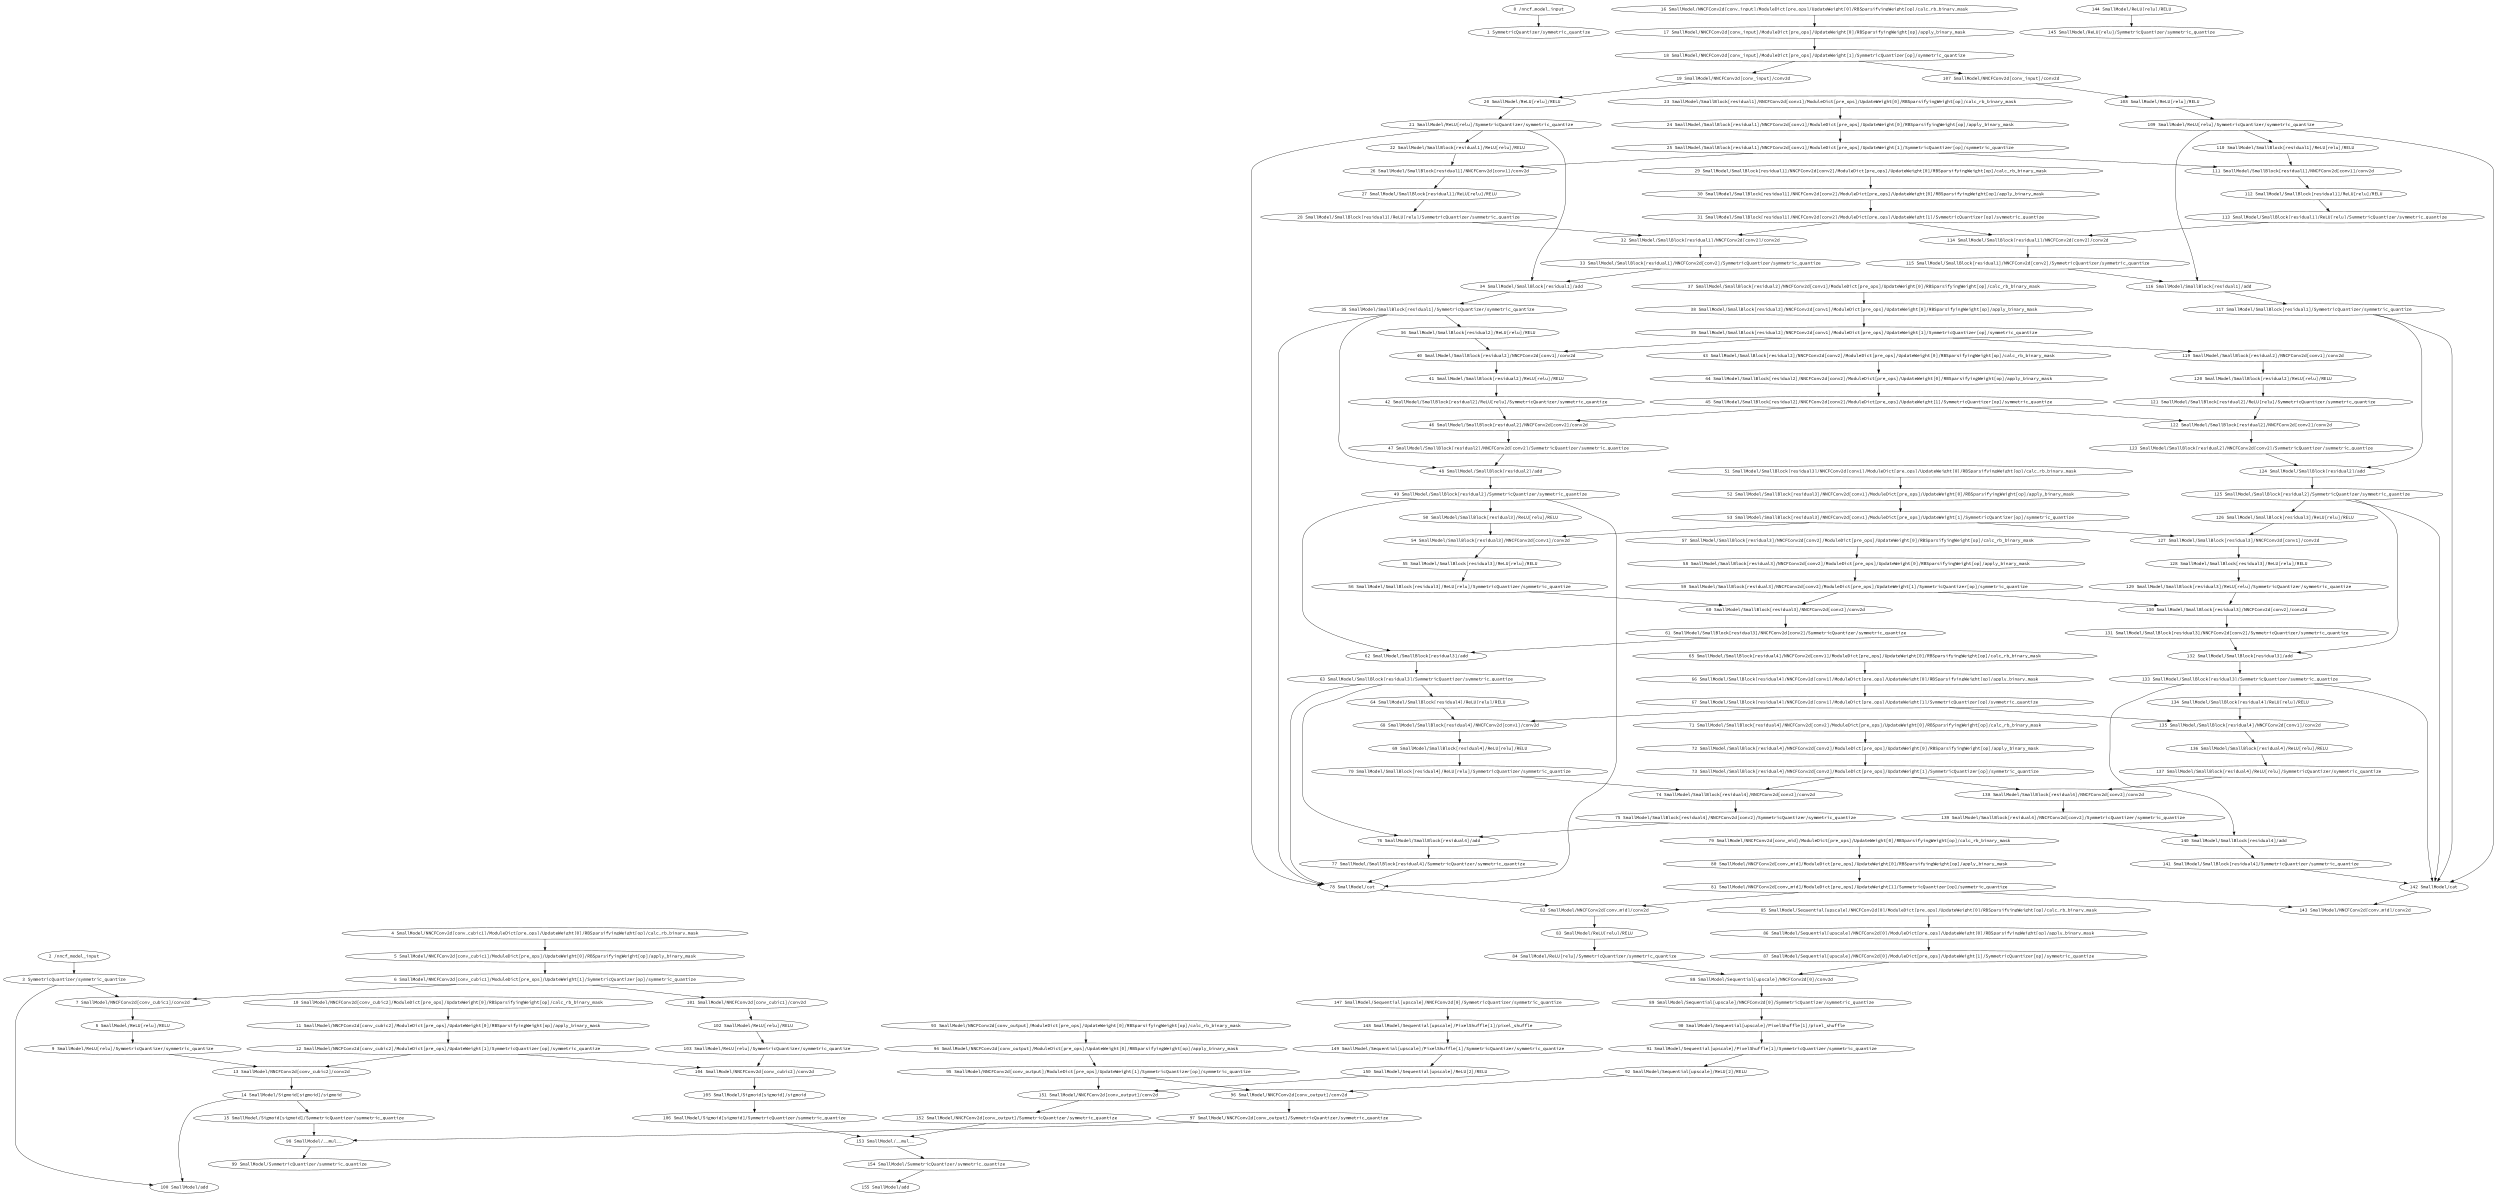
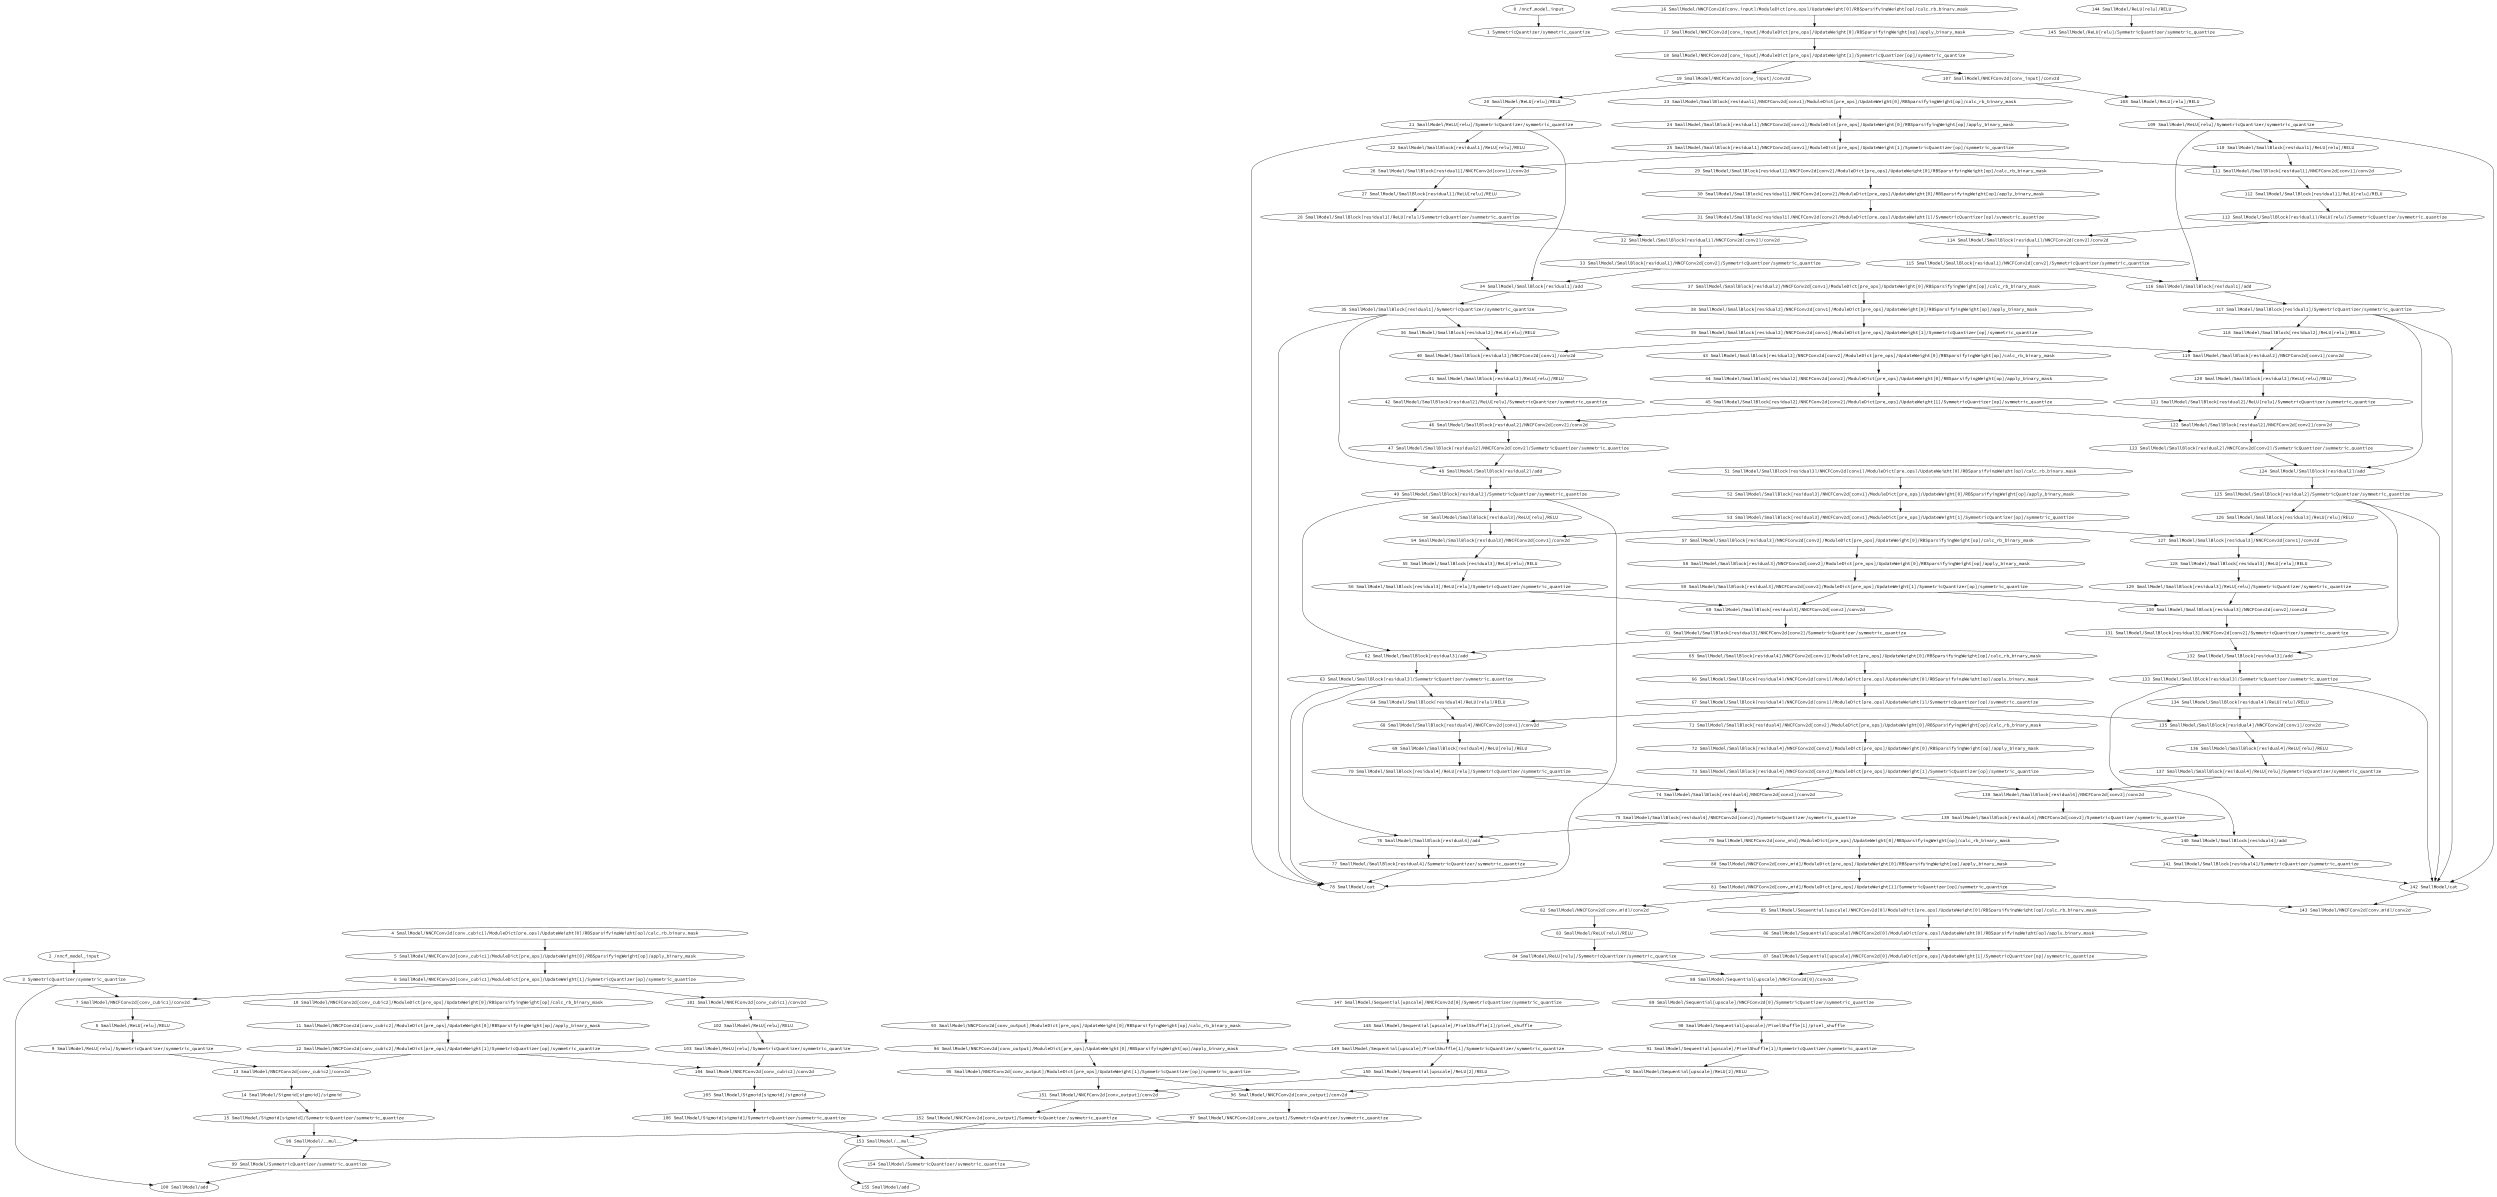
(1454, 158) -> none
none -> (2292, 333)
(1463, 898) -> none
(185, 1120) -> (241, 1176)
(912, 1175) -> (838, 1163)
